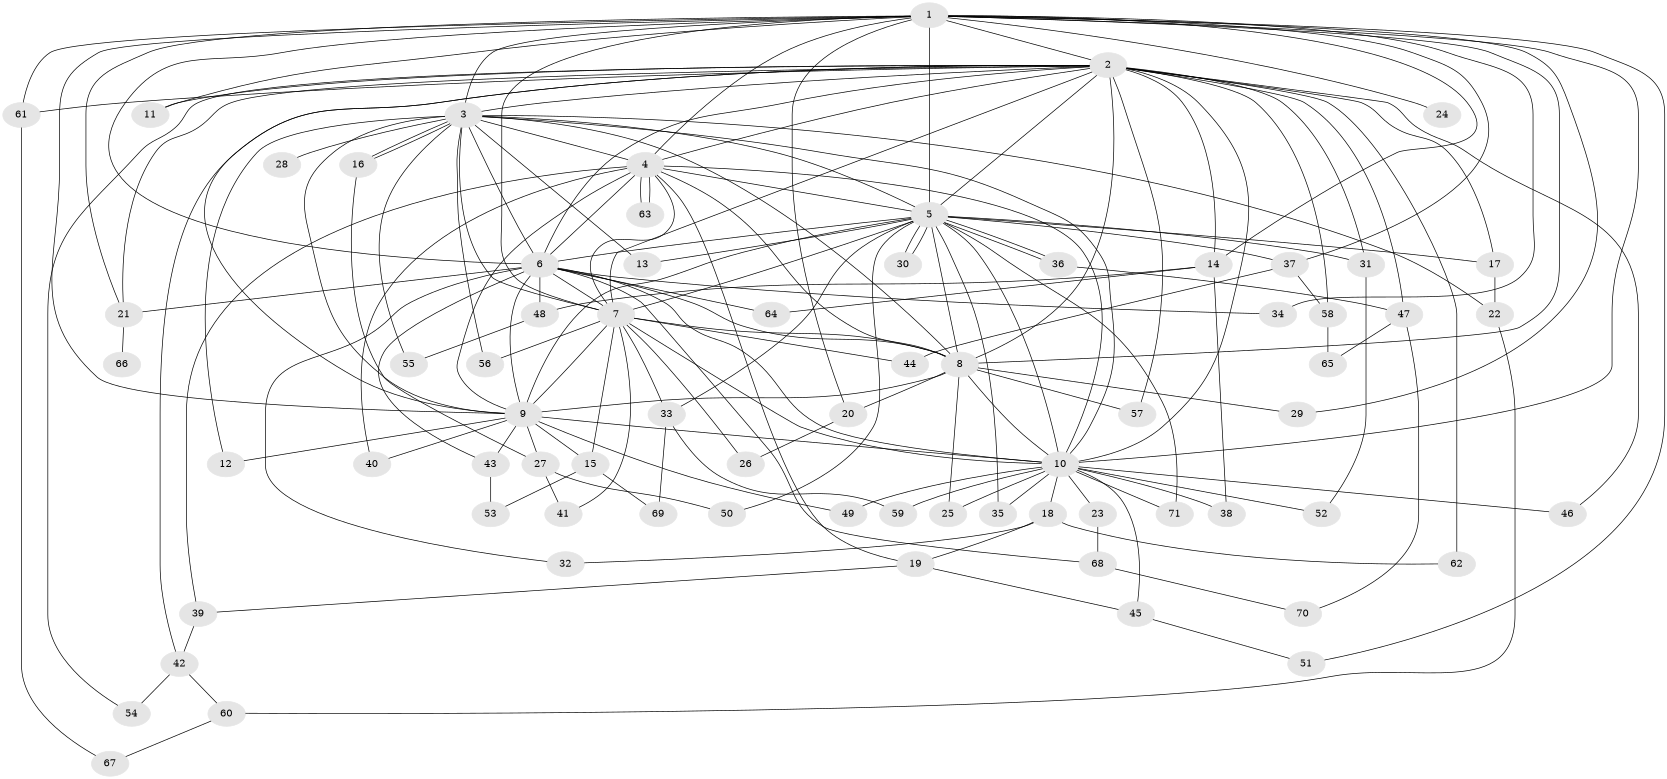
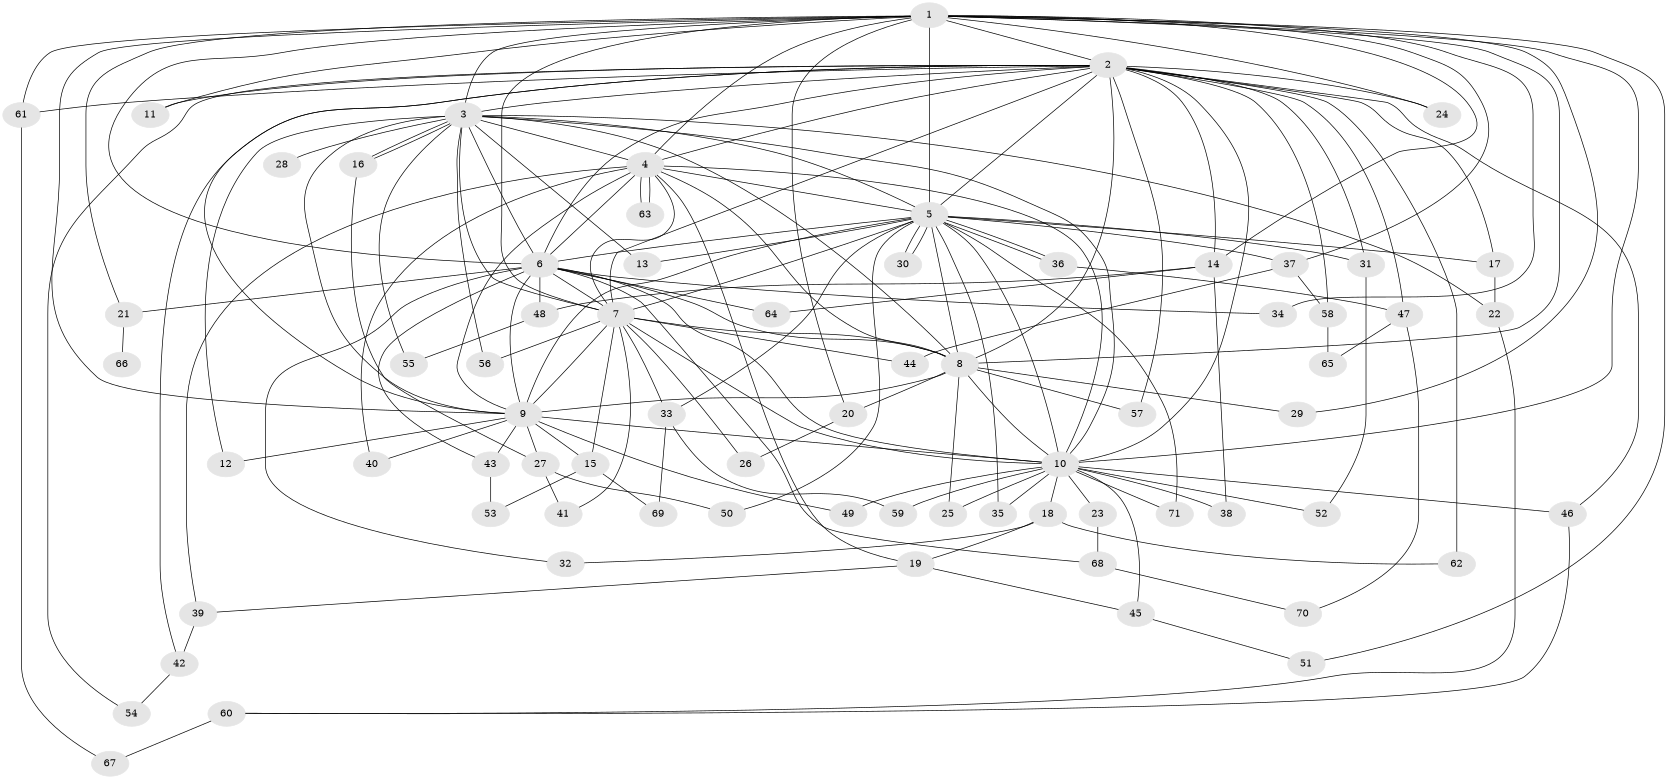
(536, 77) -> (1279, 78)
(203, 689) -> (967, 710)
